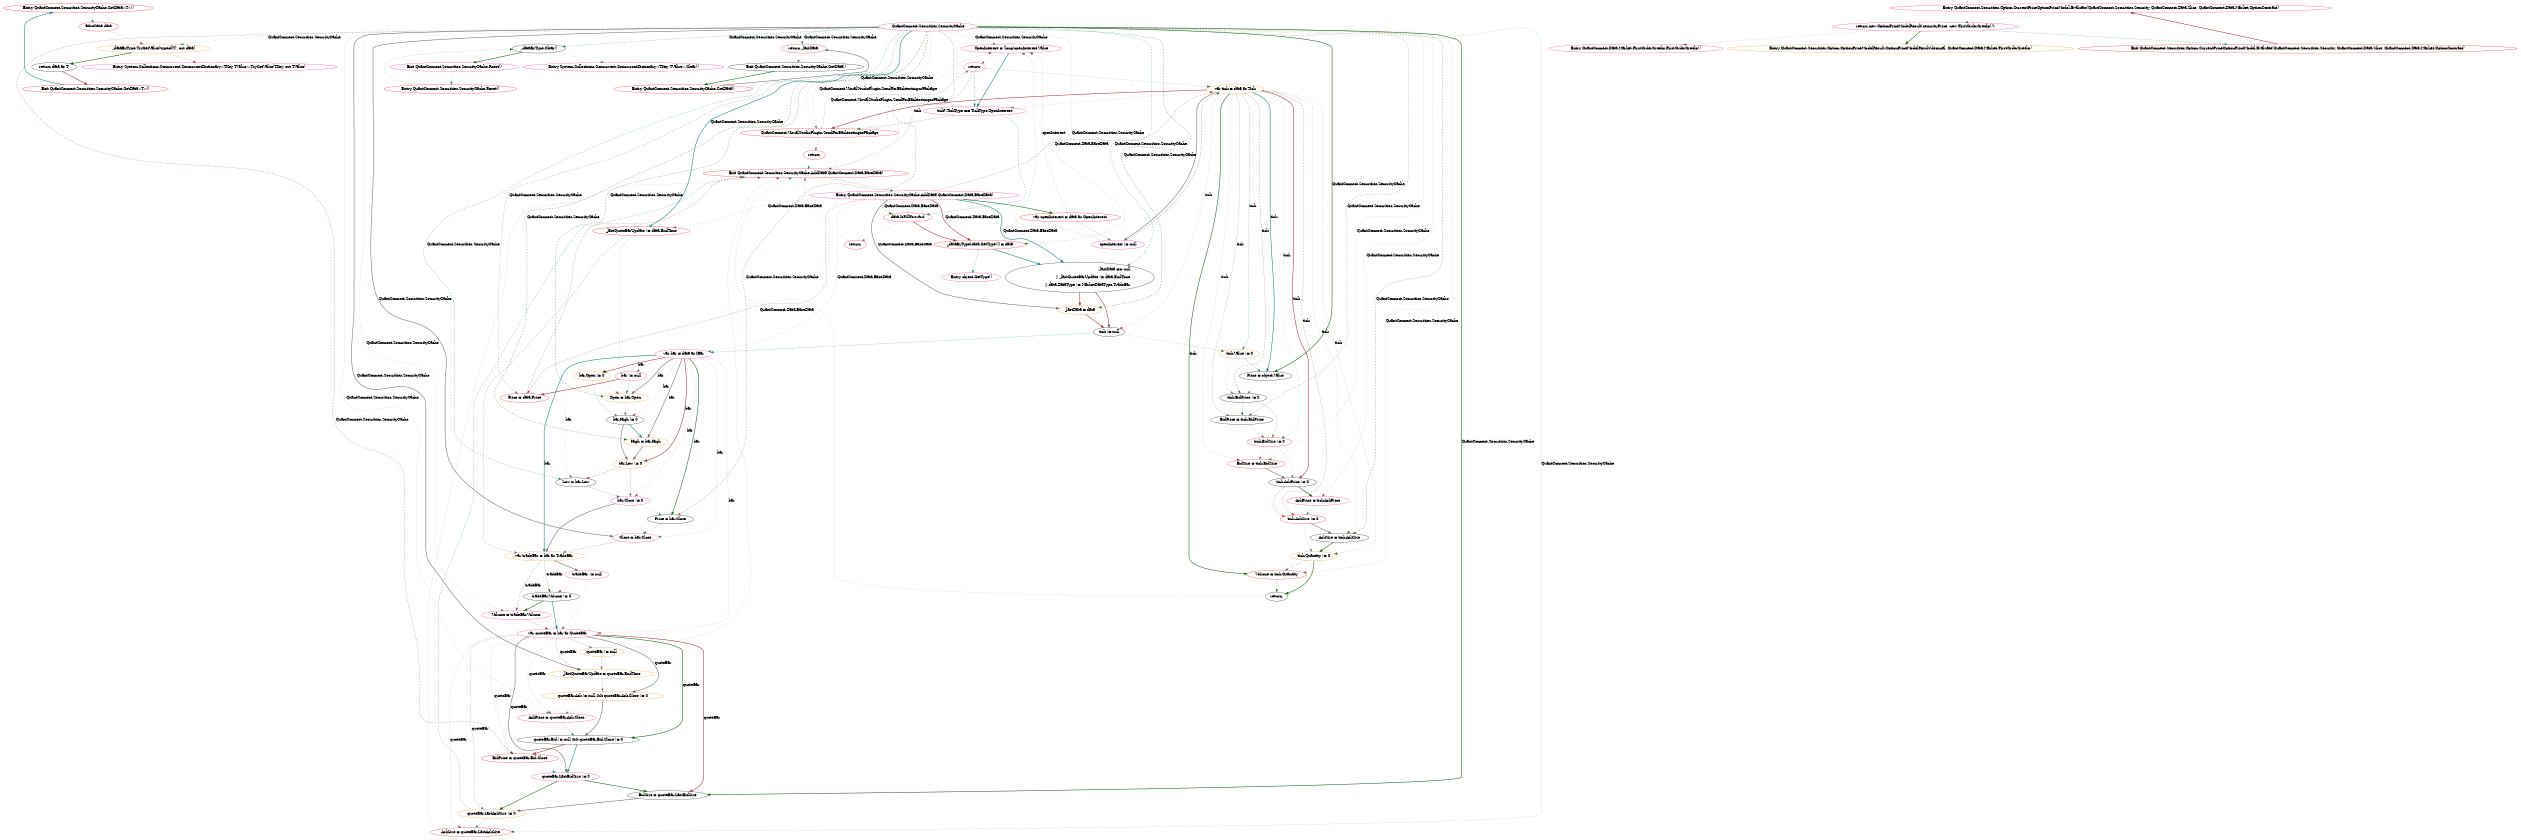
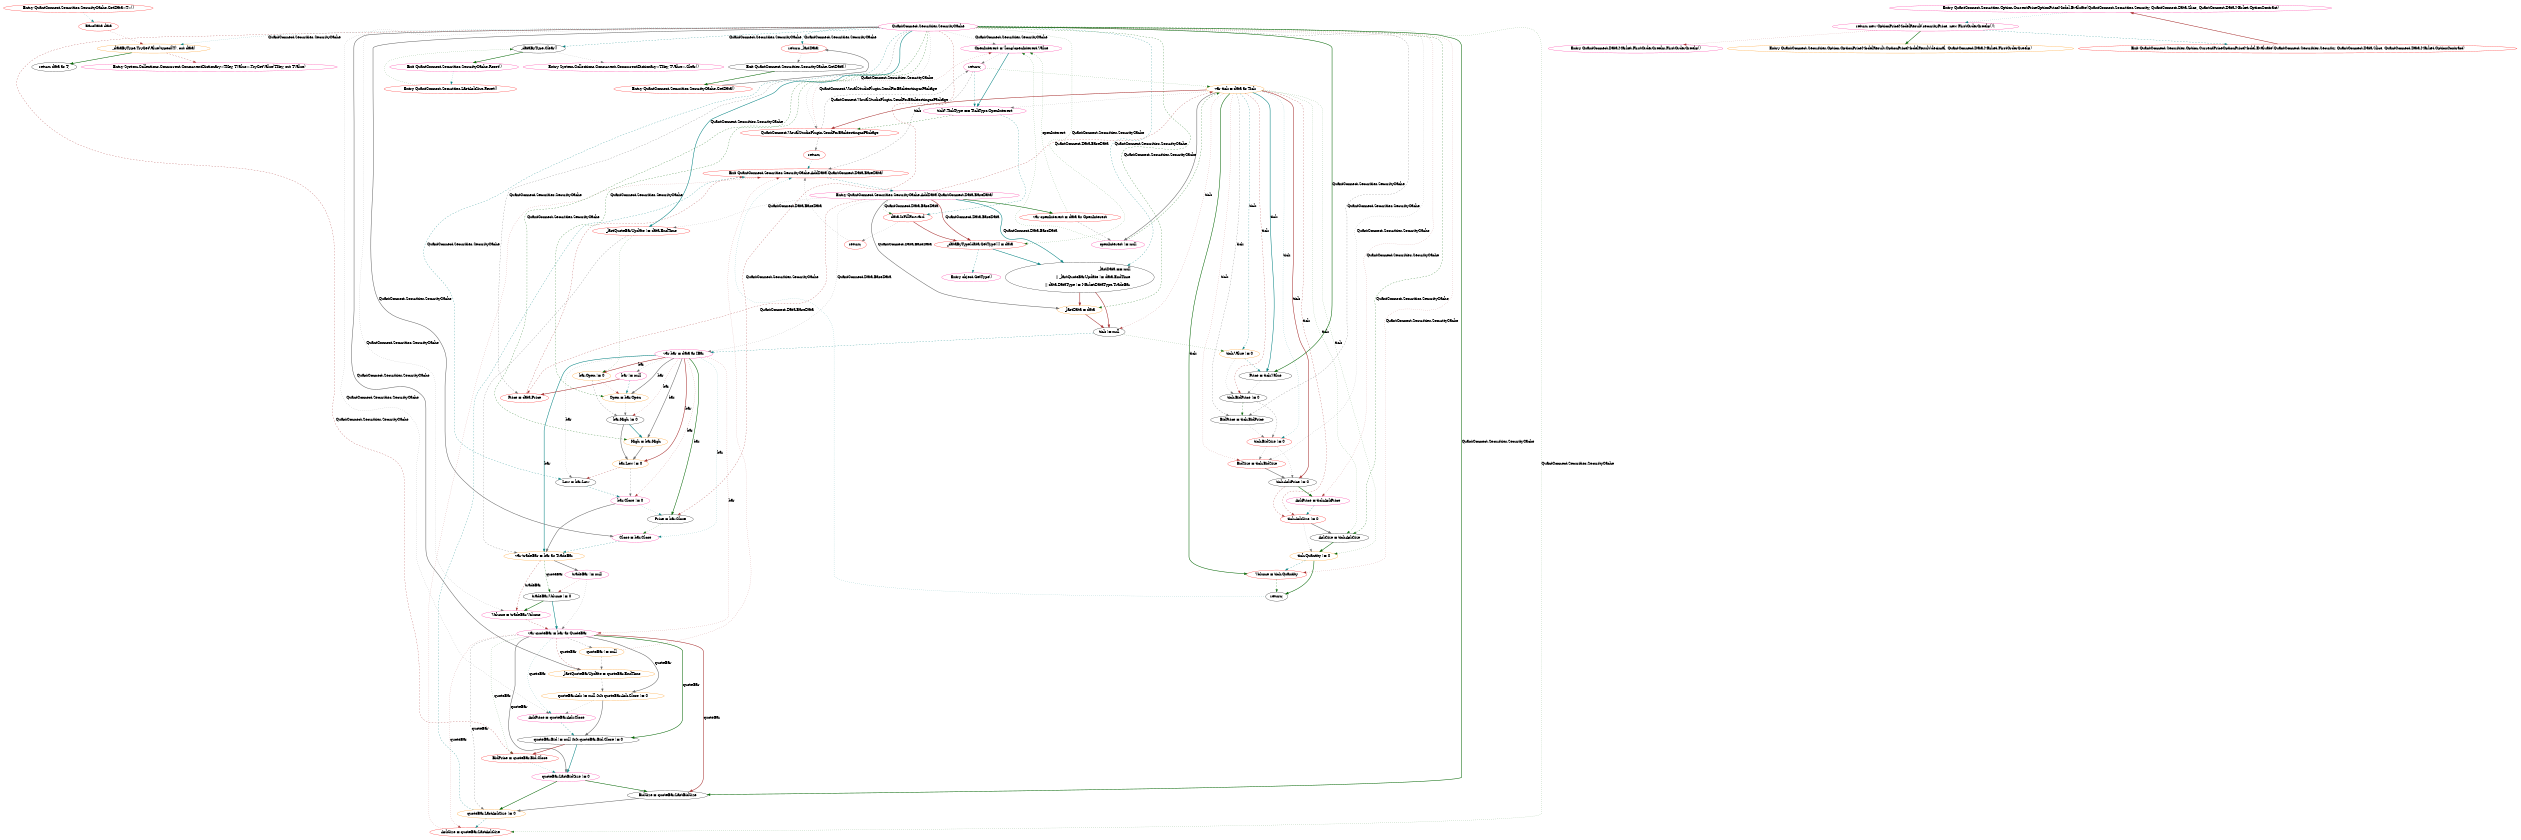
(95, 89) -> none
(450, 89) -> (450, 89)
(1265, 376) -> (1265, 376)
(555, 575) -> (555, 575)
